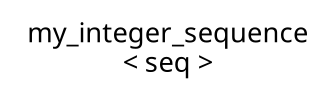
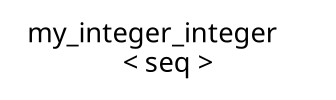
(168, 50) -> (168, 50)
